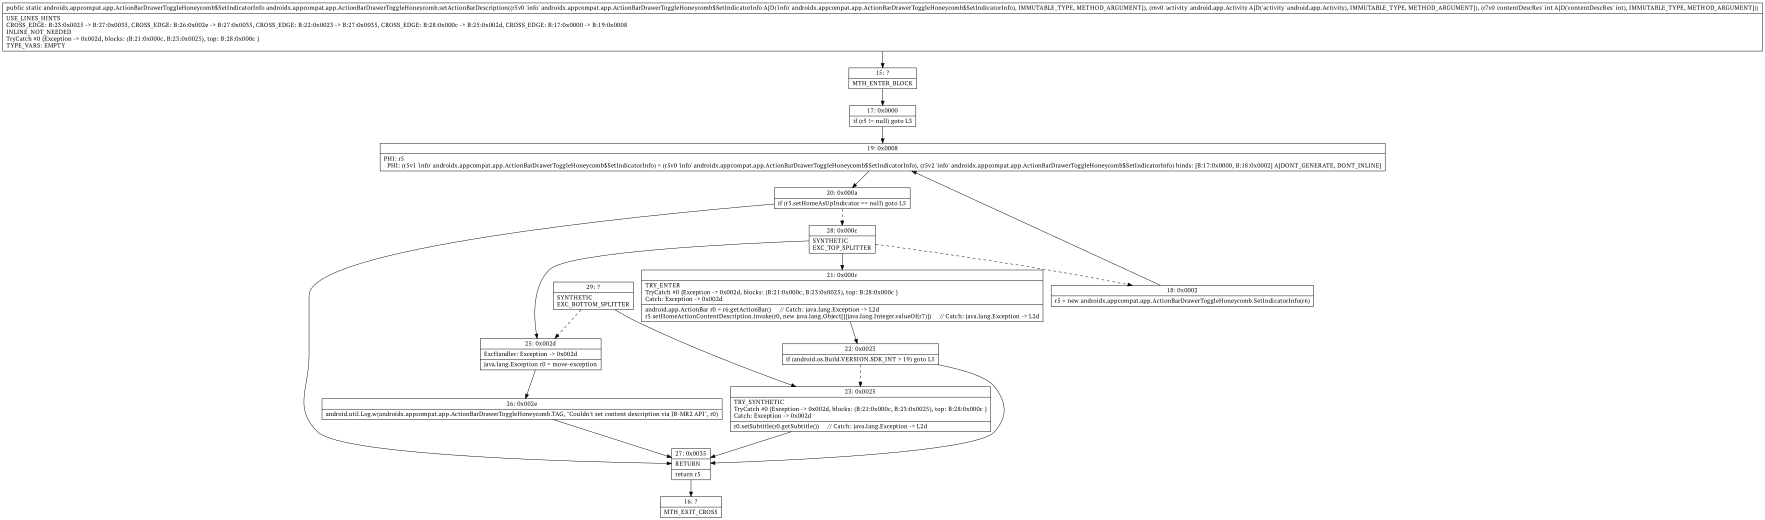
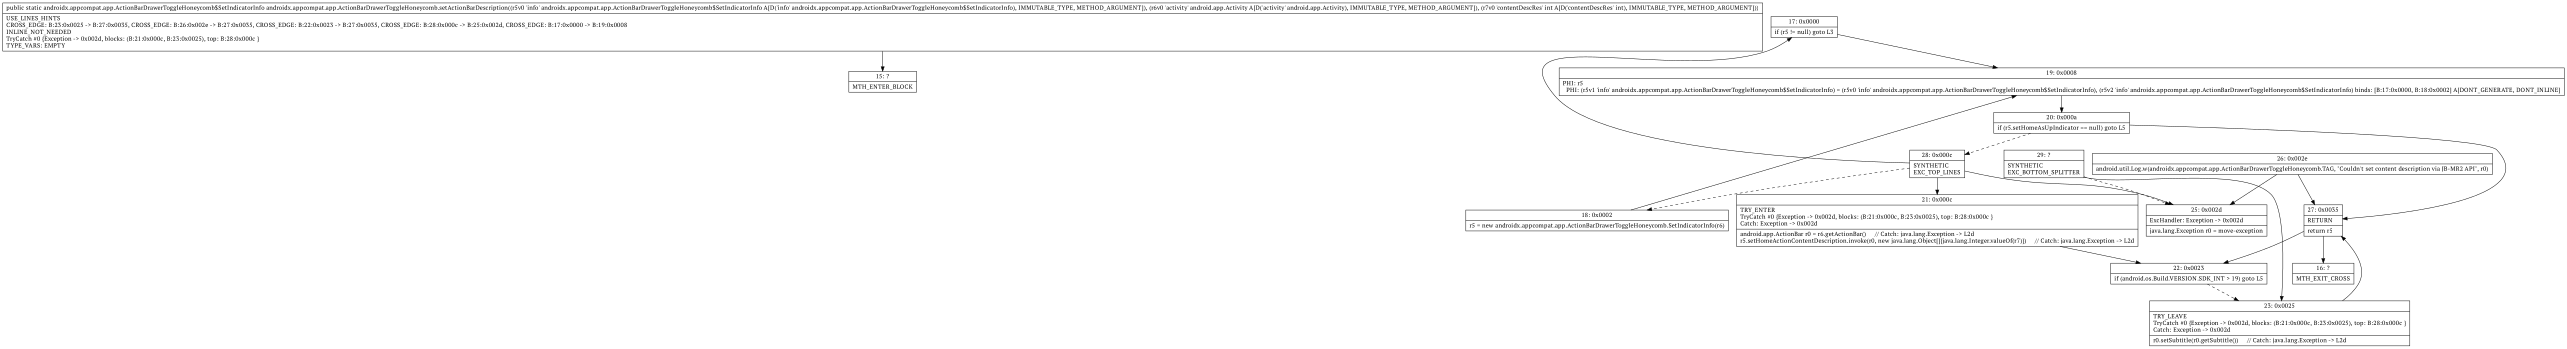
(883, 95) -> (1590, 118)
(842, 248) -> (1937, 172)
(531, 382) -> (2255, 188)
(759, 402) -> (2170, 316)
(912, 451) -> (2267, 248)
